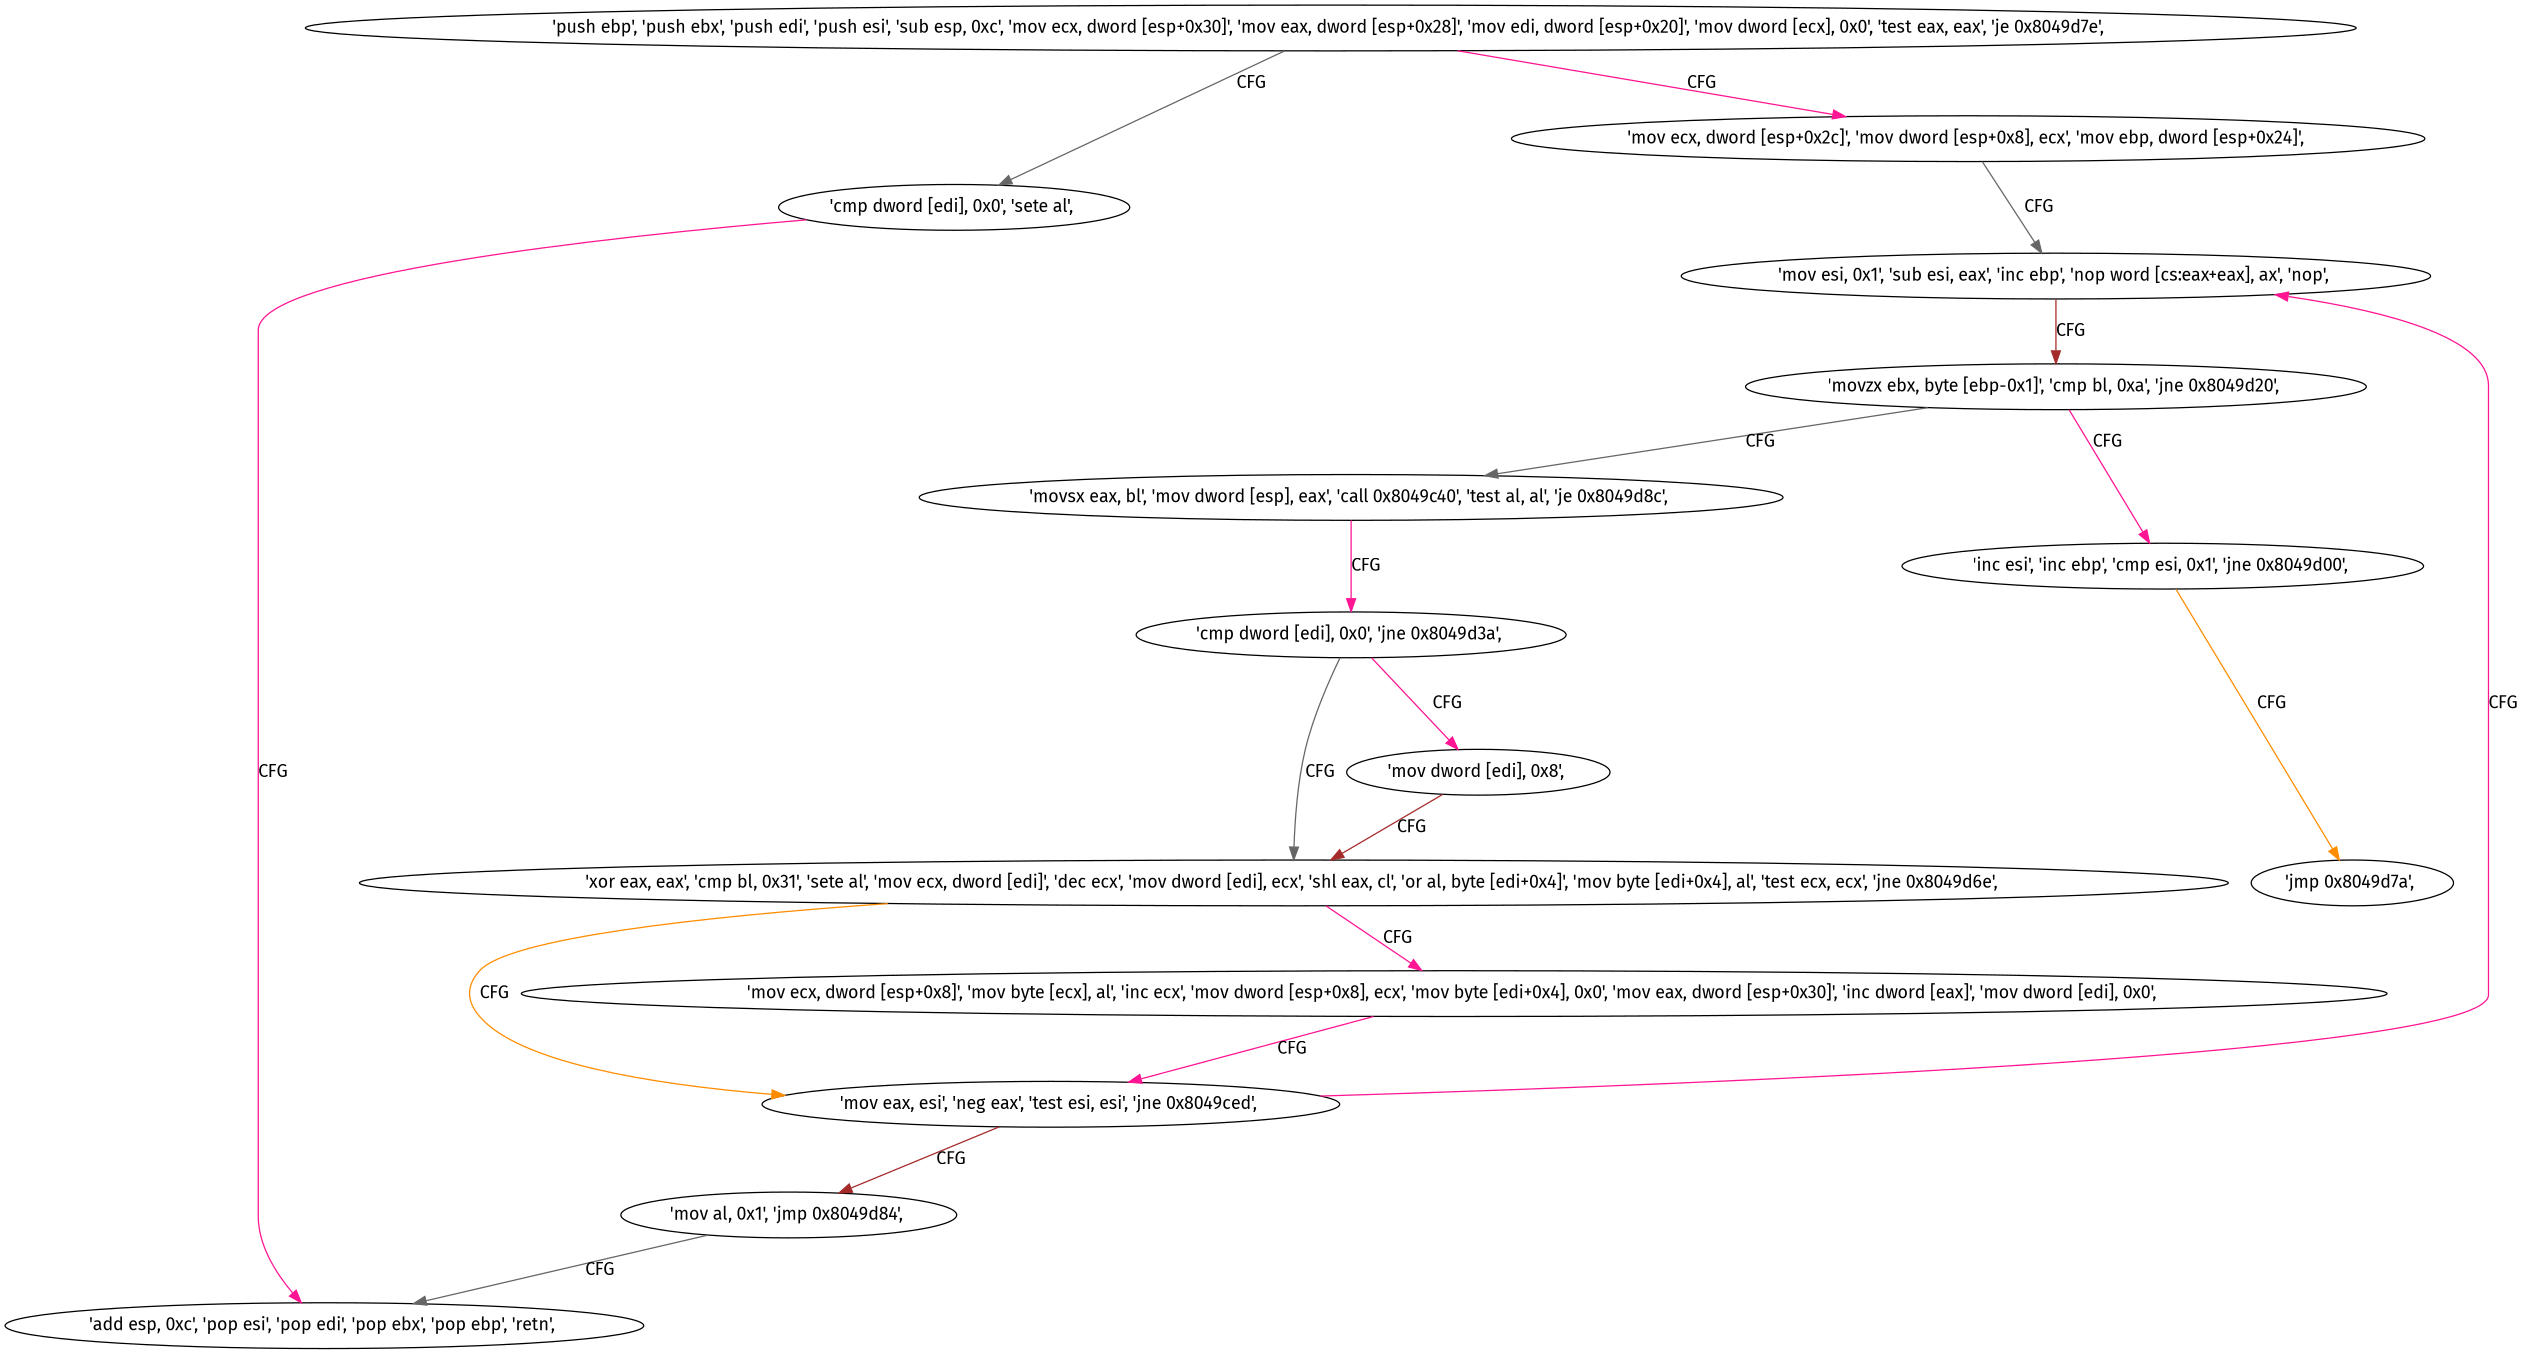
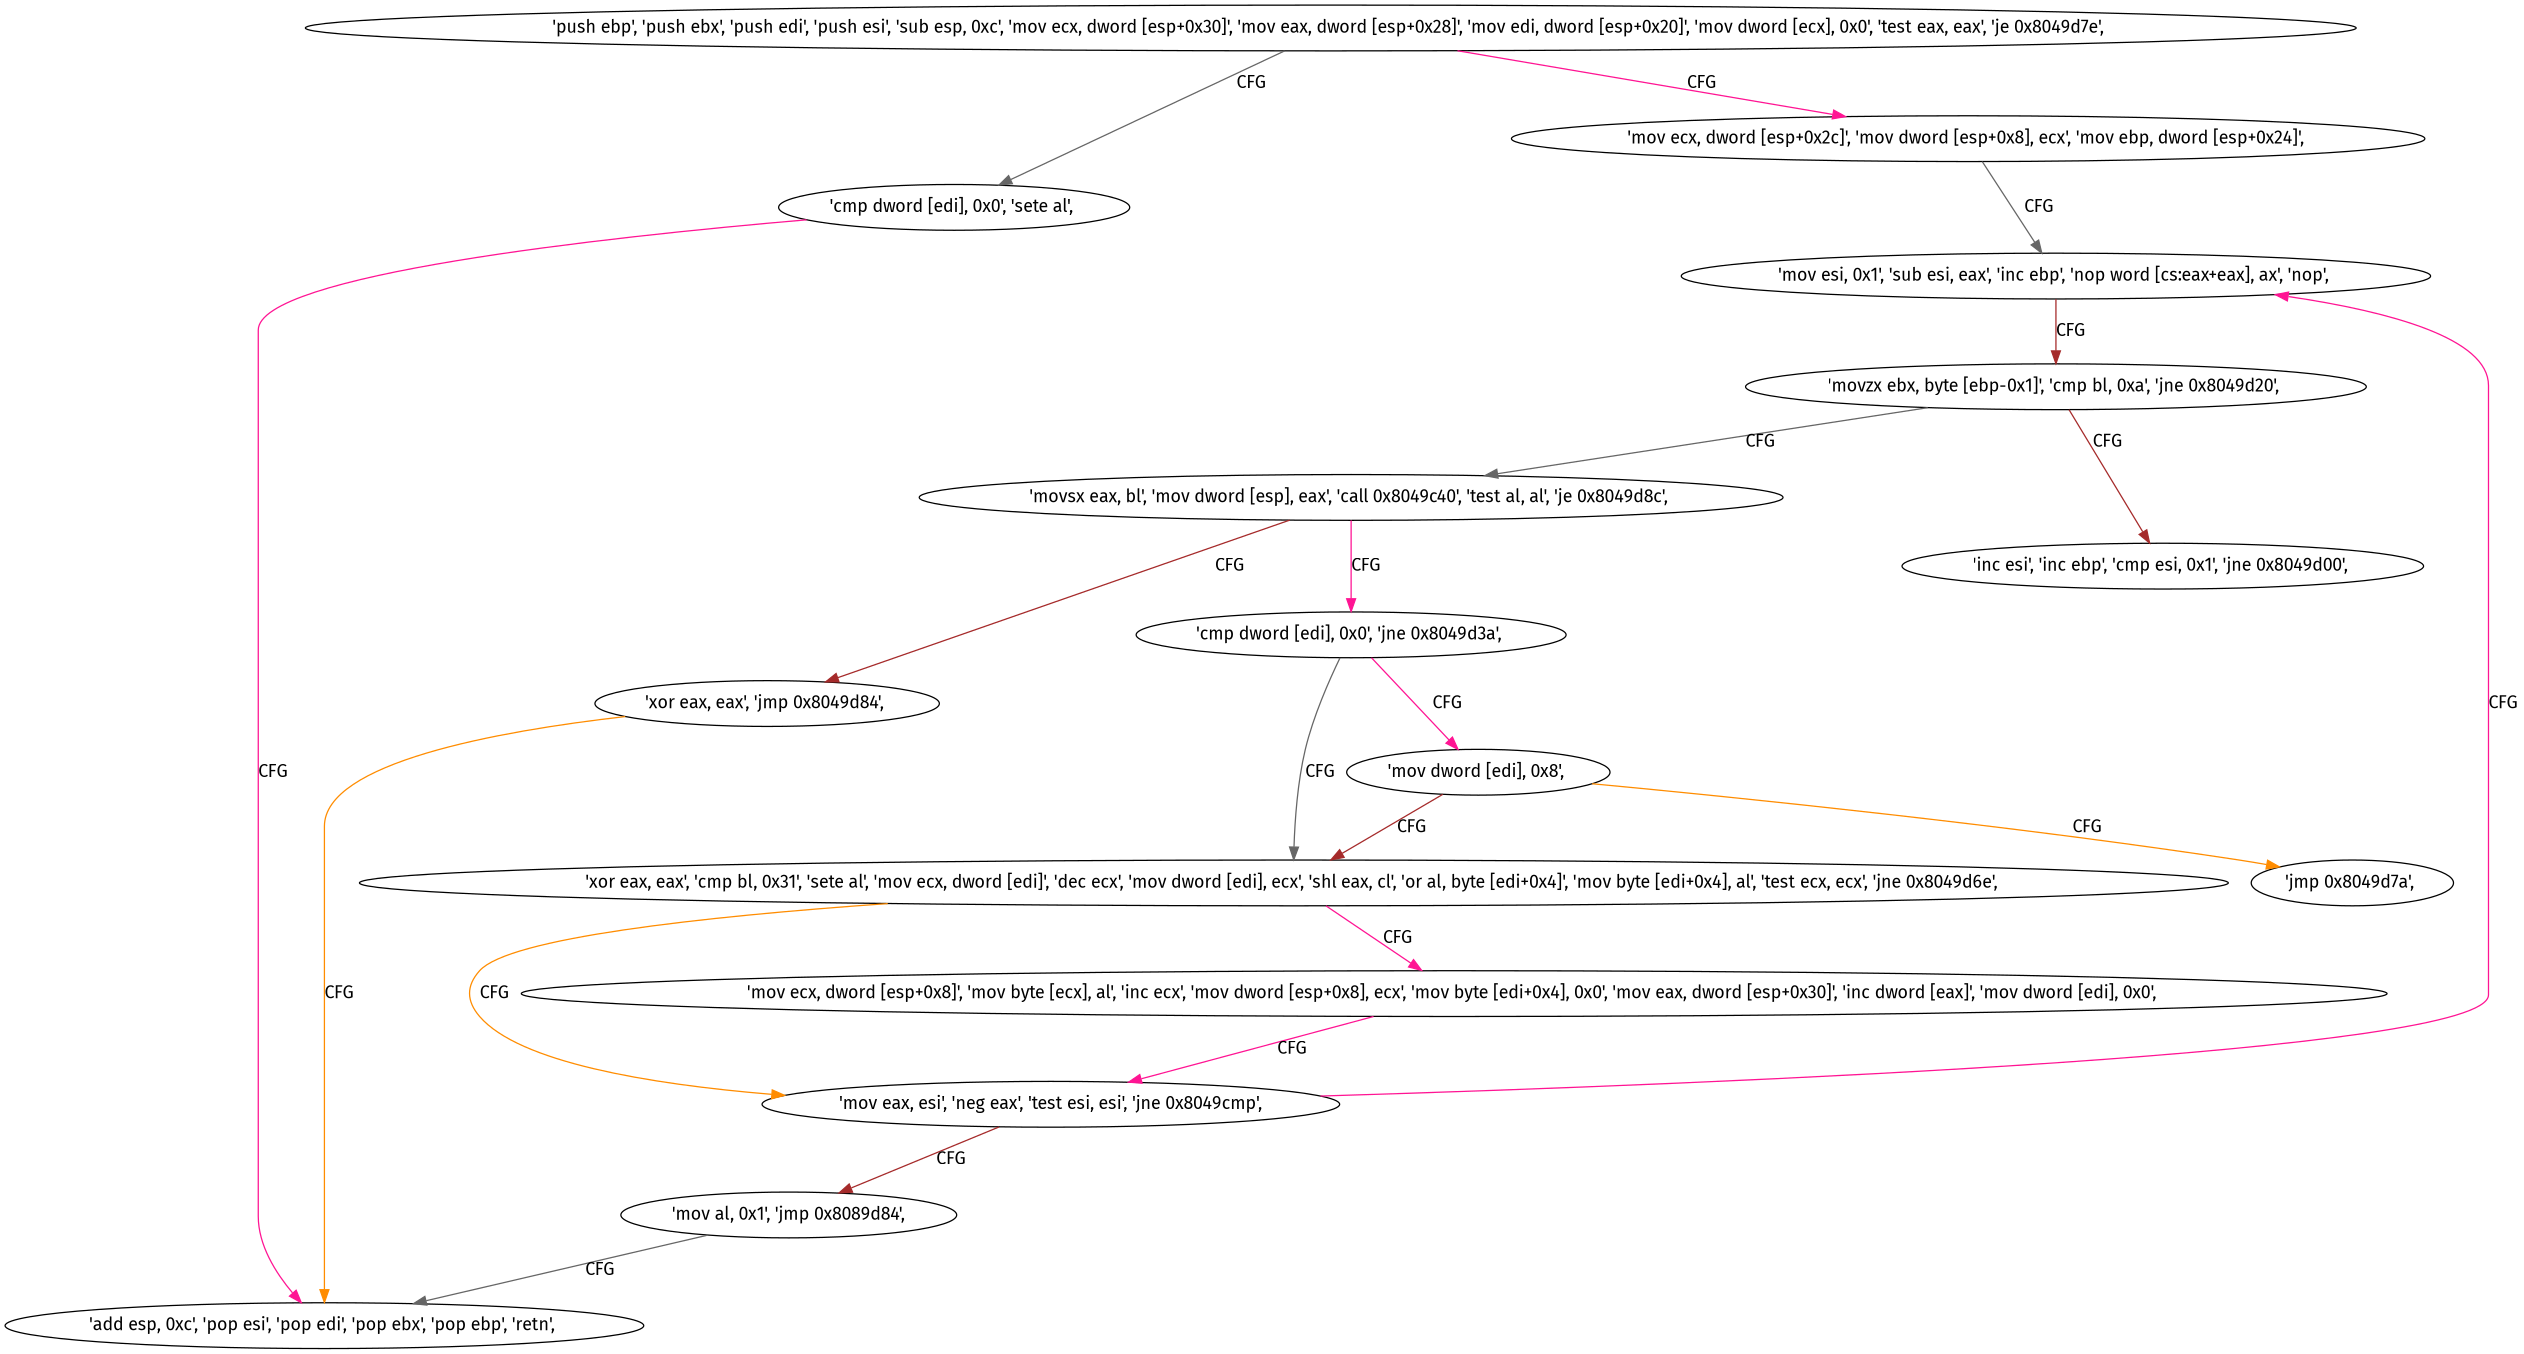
(2106, 471) -> (2106, 471)
none -> (767, 704)
(2254, 719) -> (1930, 819)
(1051, 1104) -> (1051, 1104)
(789, 1215) -> (789, 1215)
